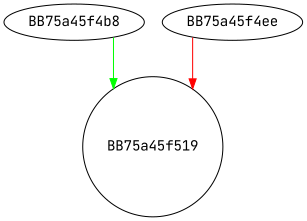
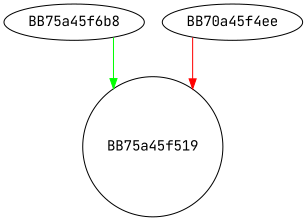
(74, 22) -> (74, 22)
(232, 22) -> (232, 22)
